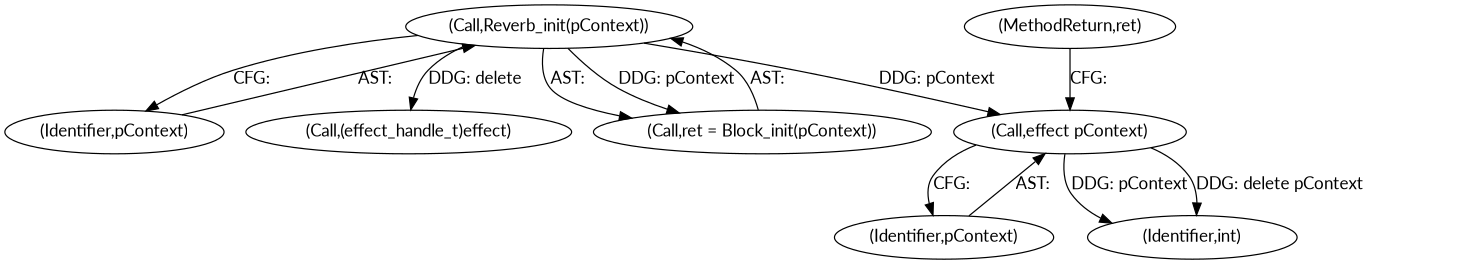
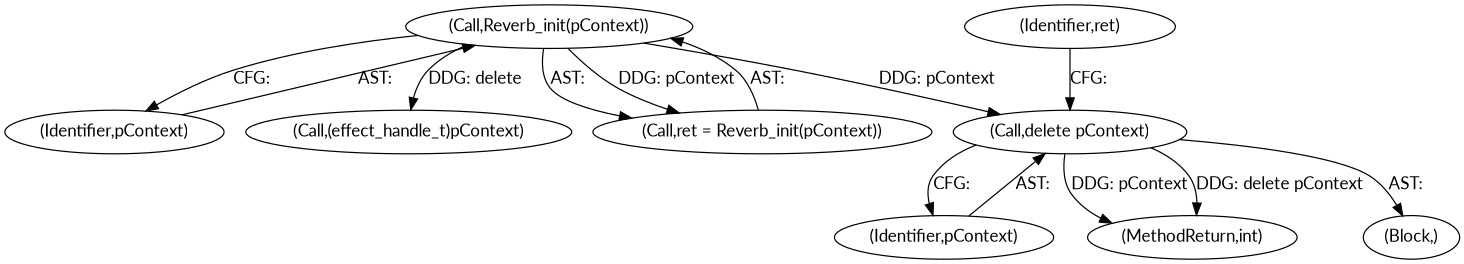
(1070, 27) -> (1070, 27)
(409, 132) -> (409, 132)
(762, 132) -> (762, 132)
(1070, 132) -> (1070, 132)
(1192, 237) -> (1192, 237)
none -> (1412, 237)
